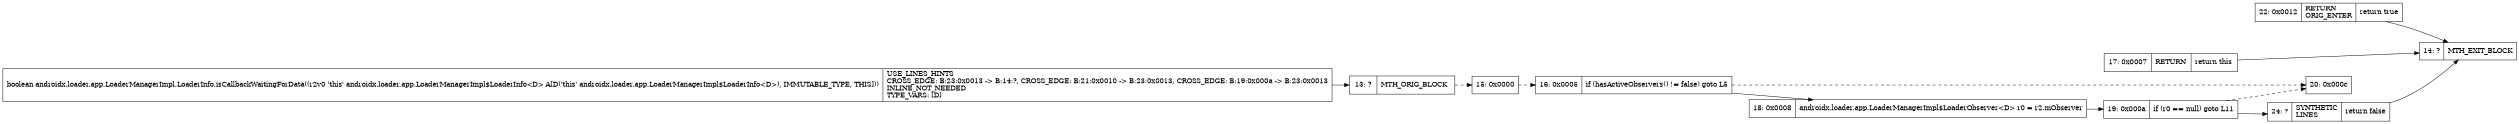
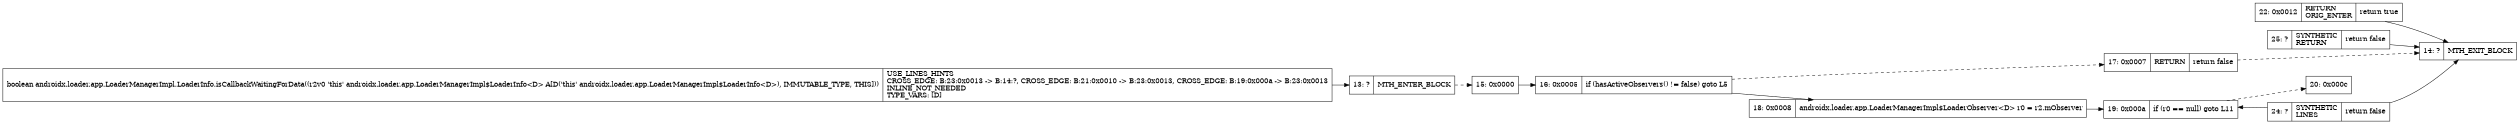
none -> (2329, 40)
(2326, 57) -> (2326, 57)
(2214, 62) -> (2213, 62)
(1414, 85) -> (1414, 85)
(1525, 85) -> (1525, 85)
(2017, 85) -> (1916, 71)
(2250, 114) -> (2255, 107)
